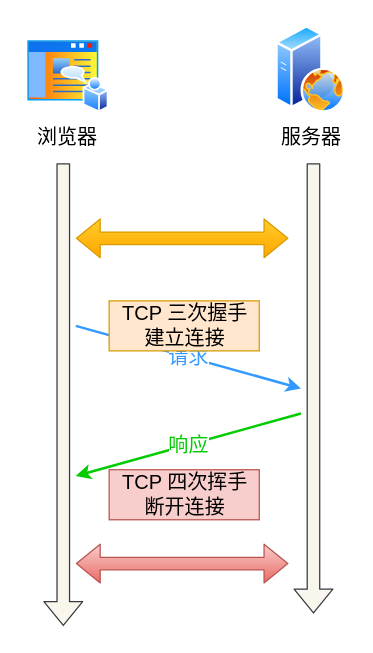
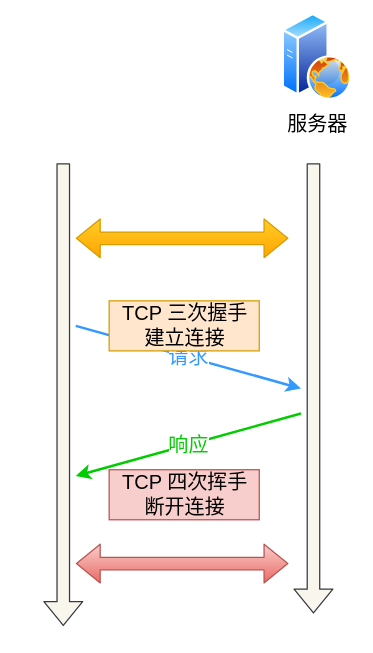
(311, 69) -> (317, 57)
(67, 76) -> none
